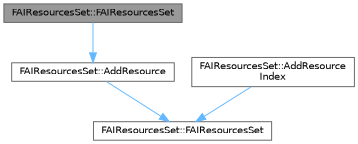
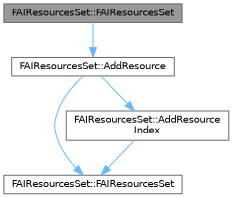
none -> (114, 90)
